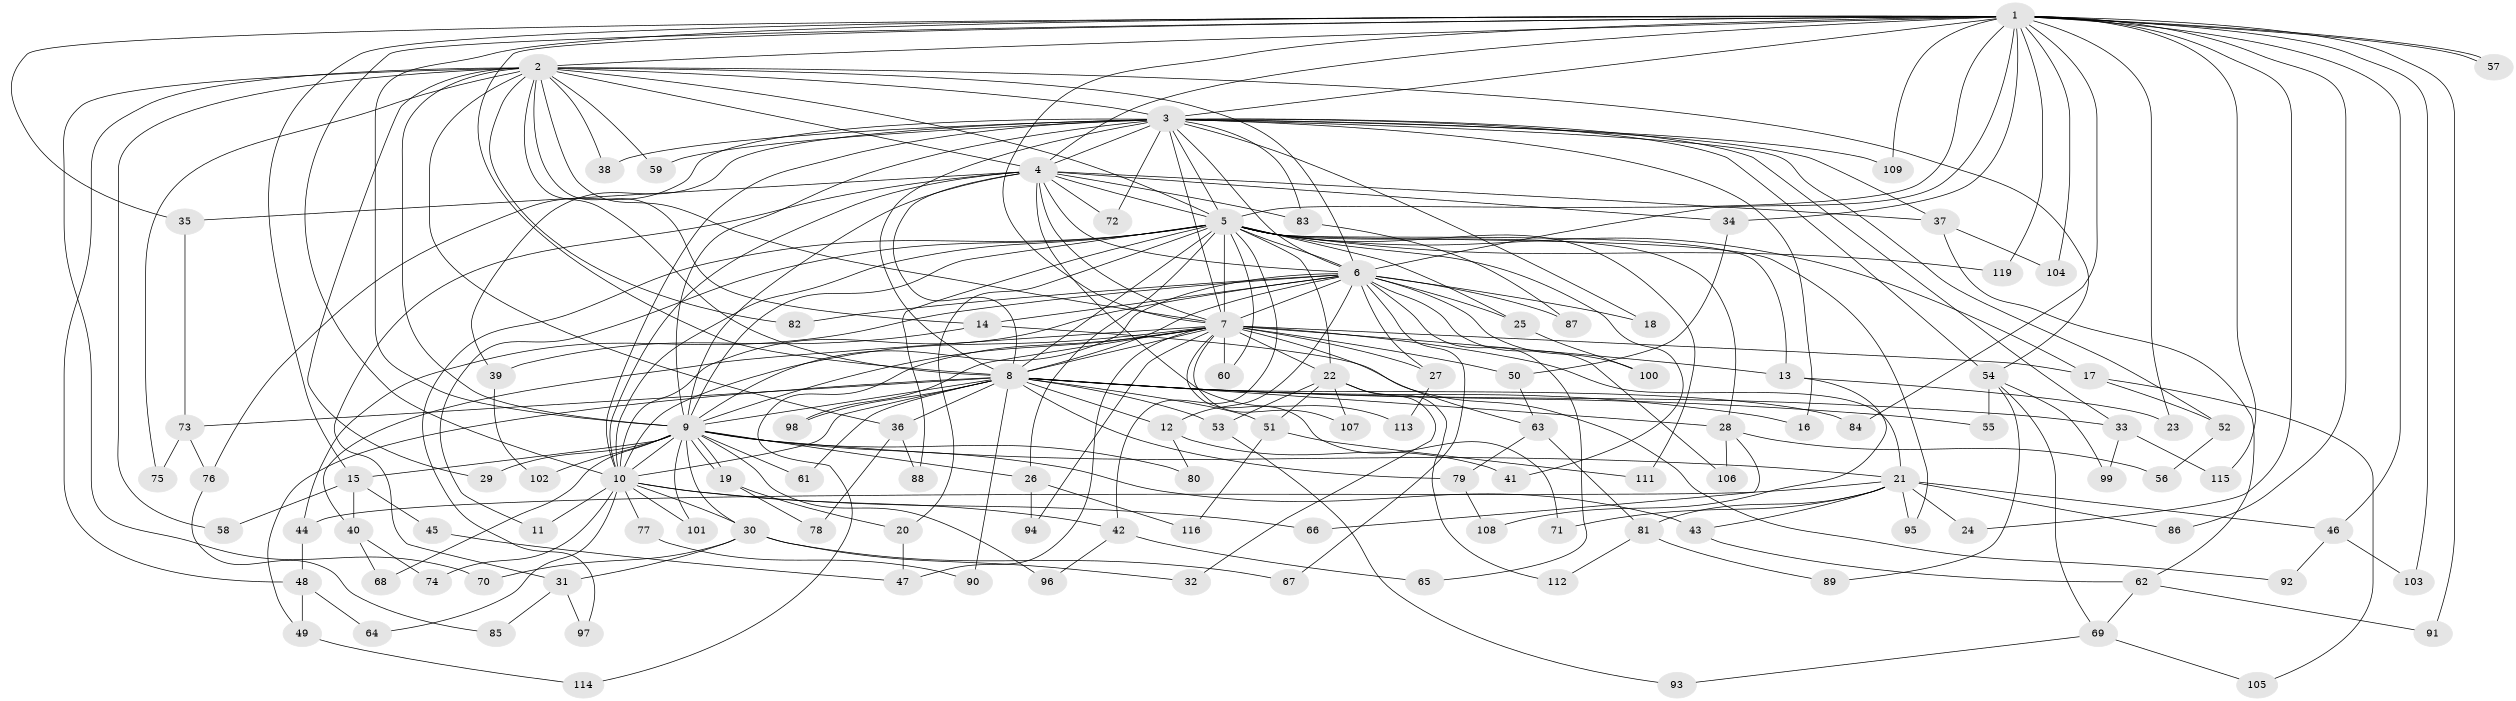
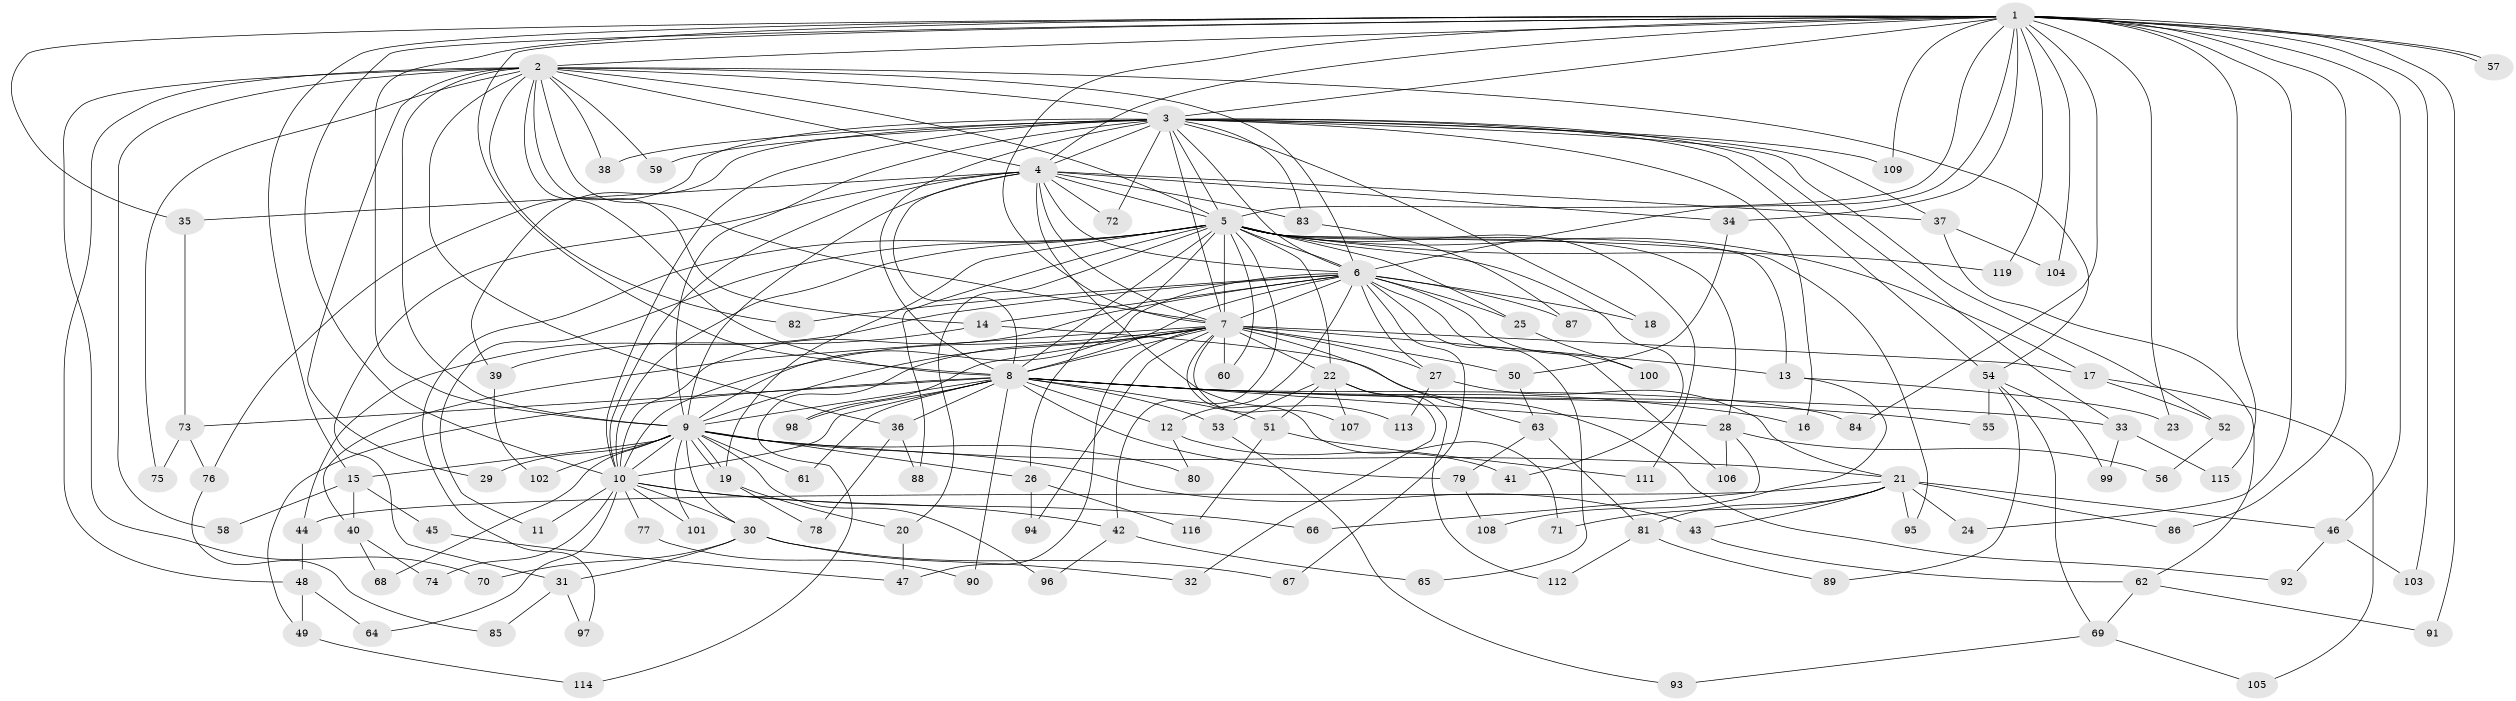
(935, 272) -> (933, 291)
(1591, 380) -> (1666, 392)
